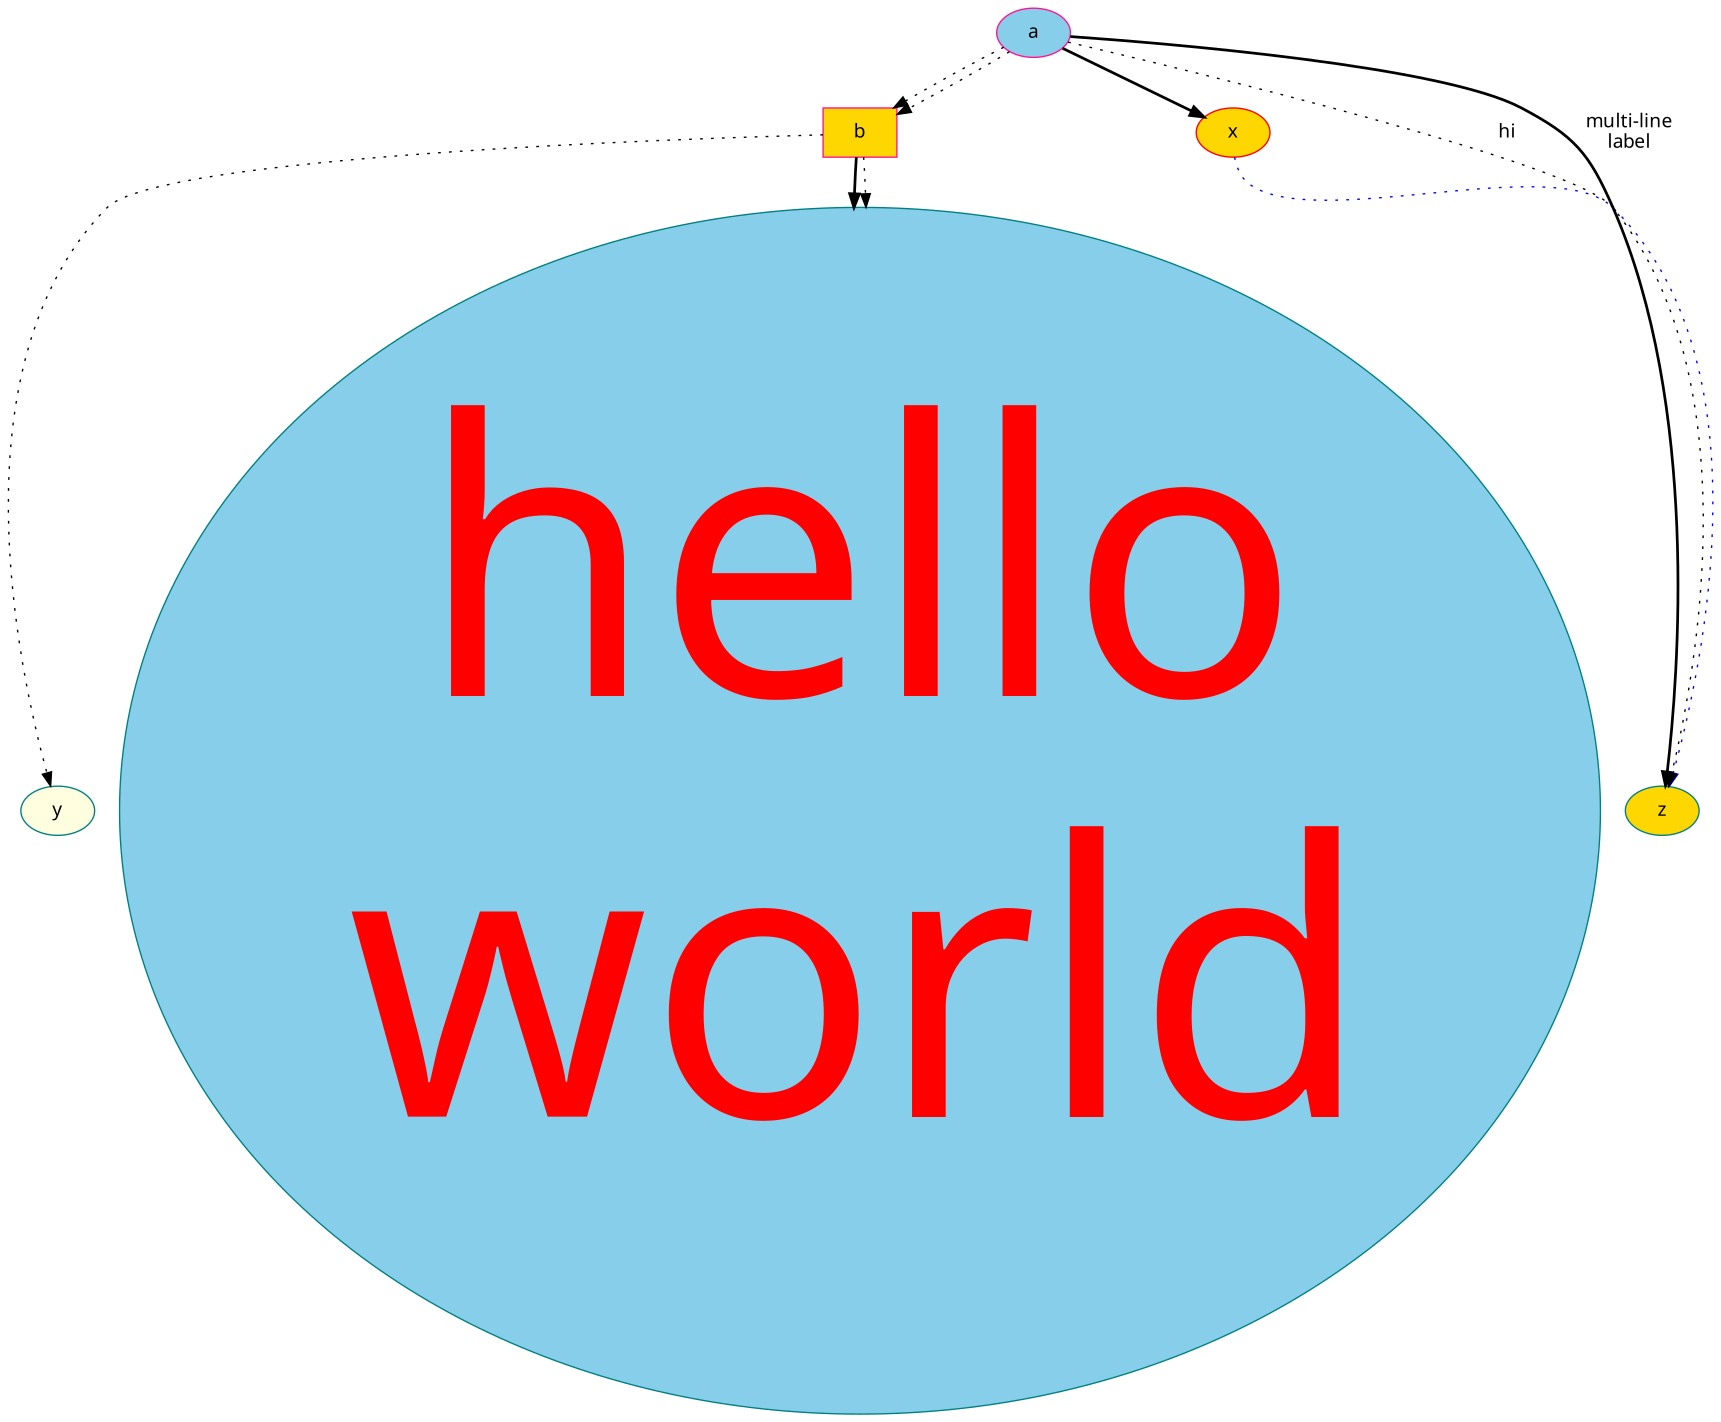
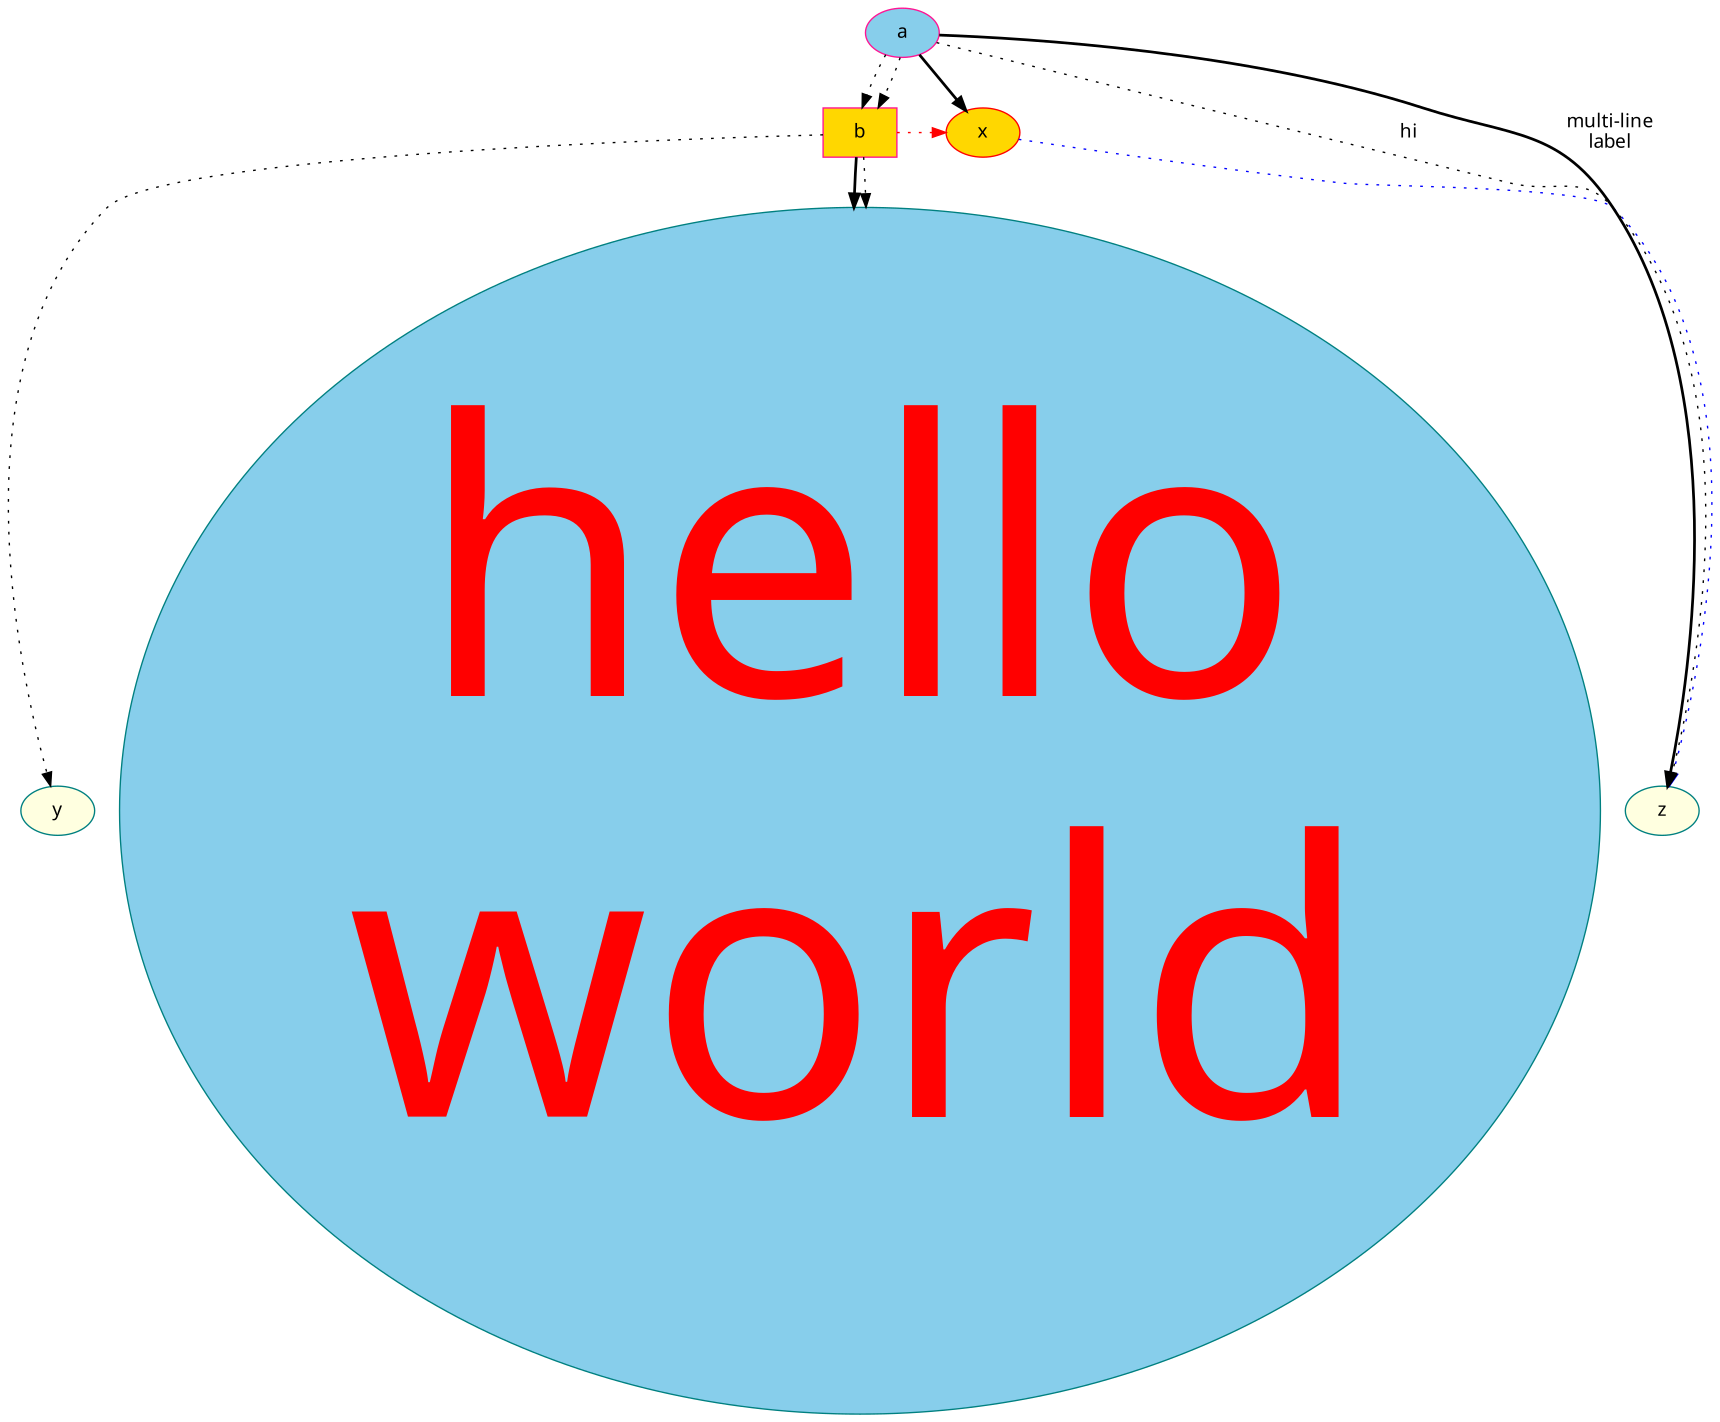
none -> (915, 133)
(1662, 811) -> (1662, 811)
